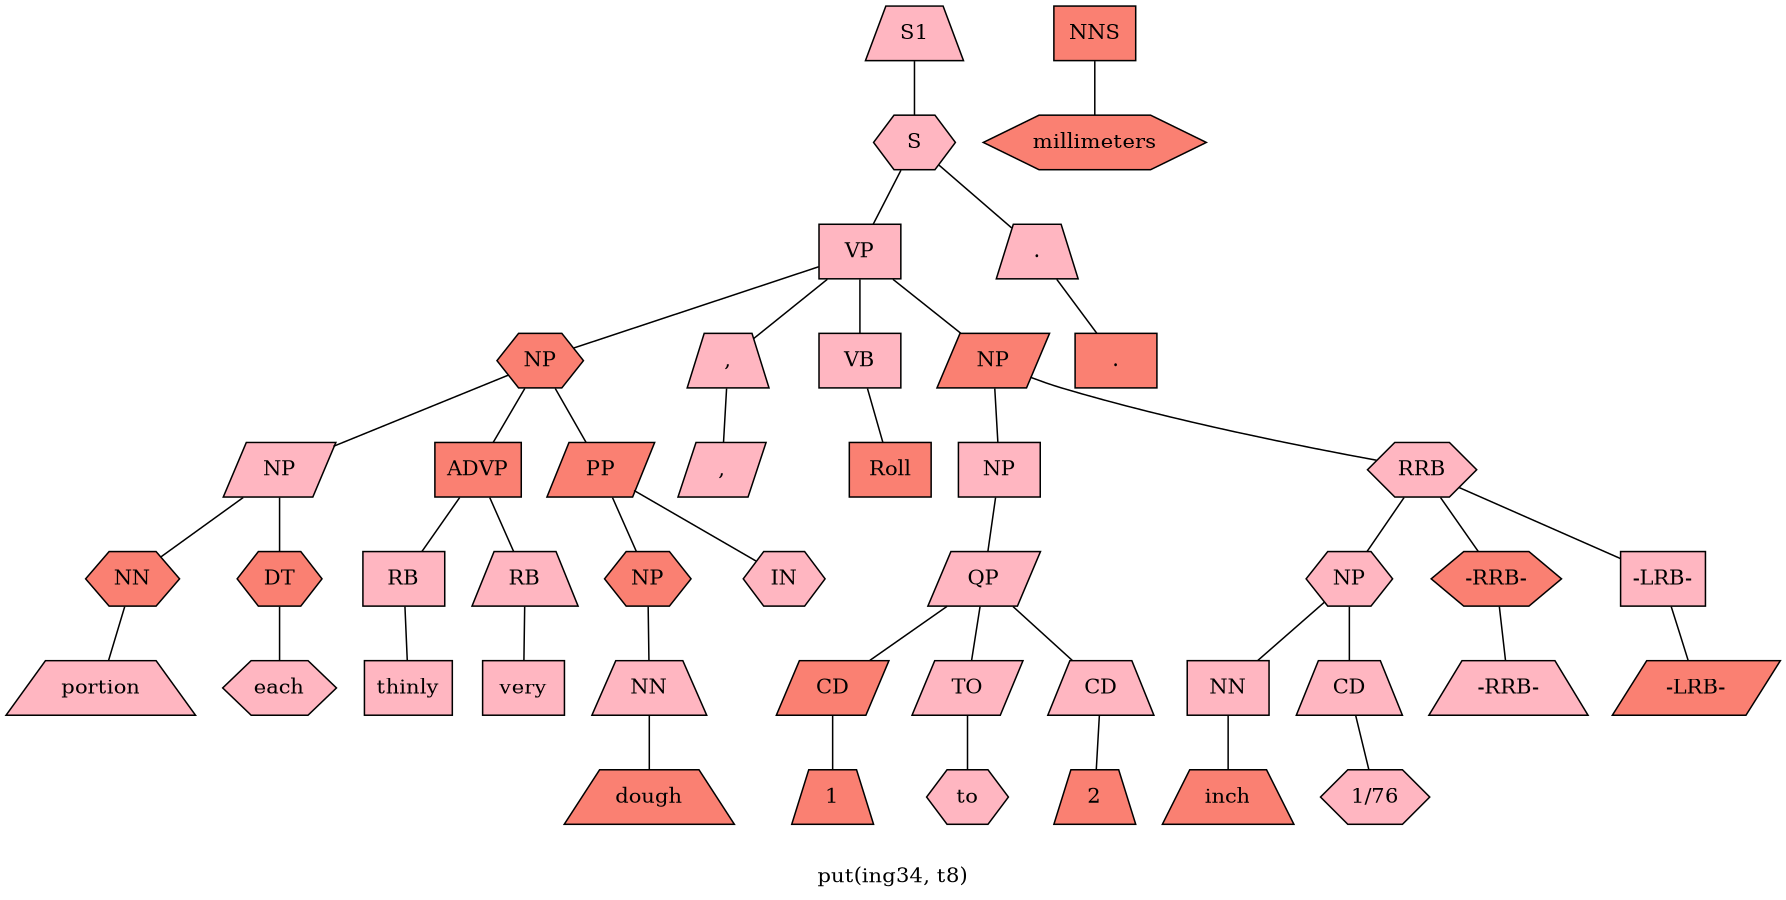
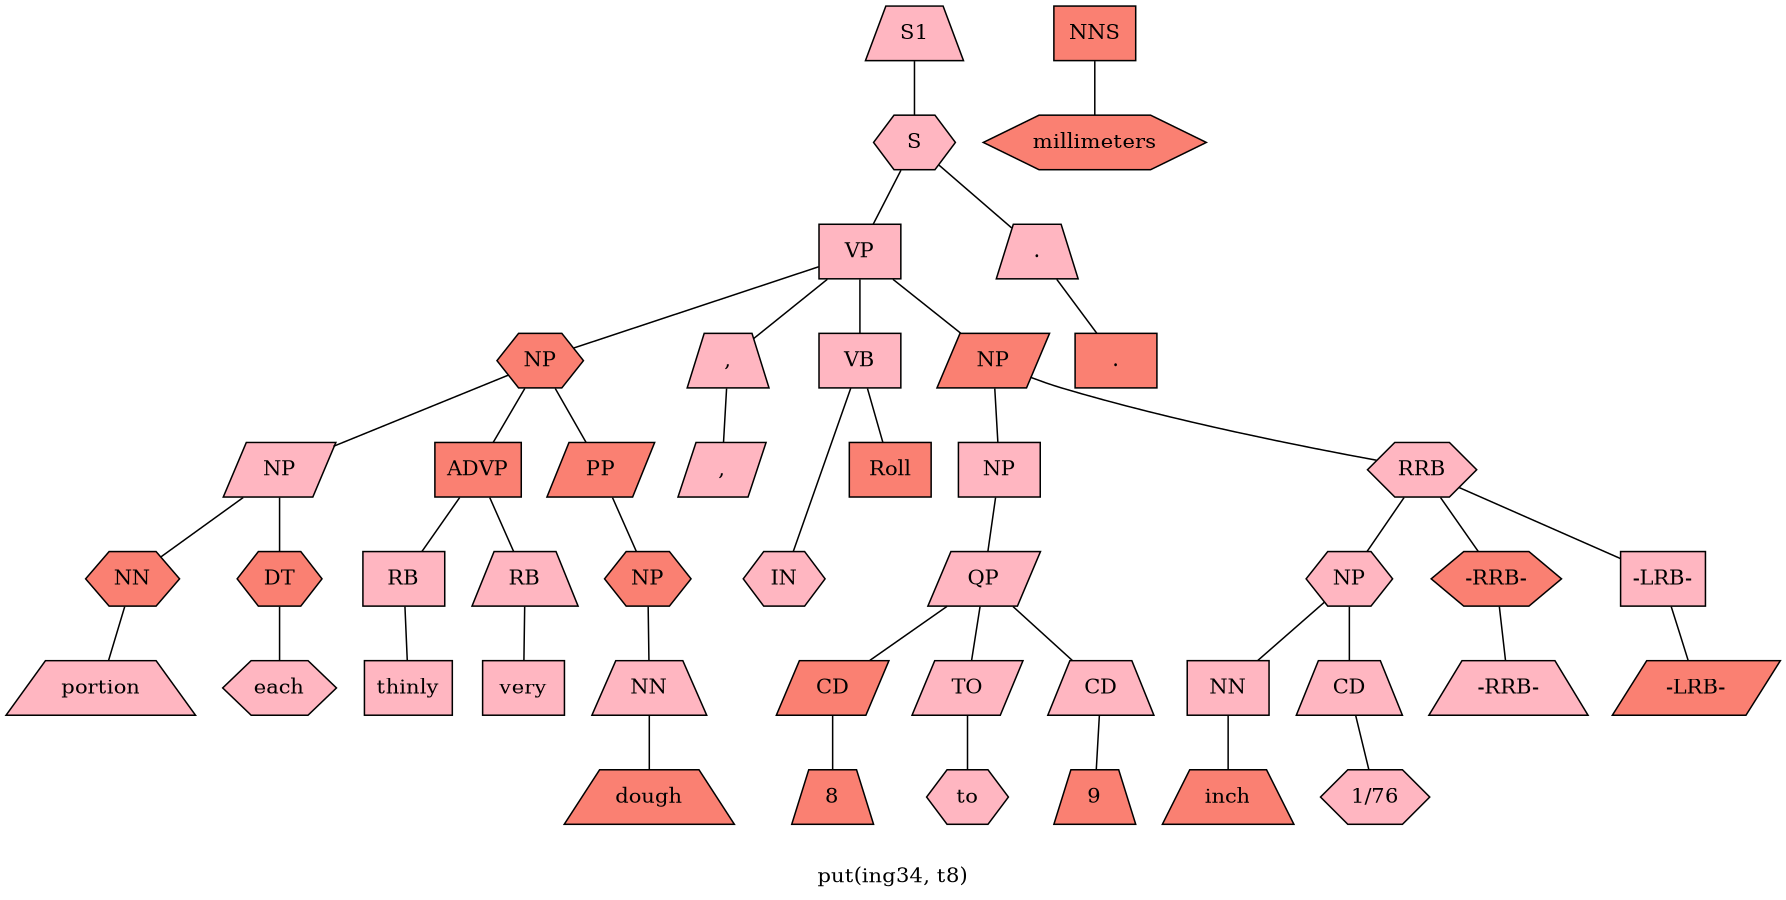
(695, 526) -> (822, 470)
(833, 797) -> (833, 797)
(1095, 797) -> (1095, 797)
